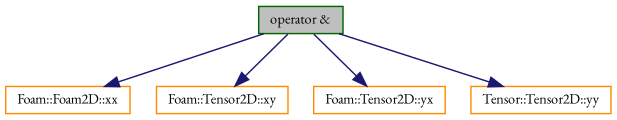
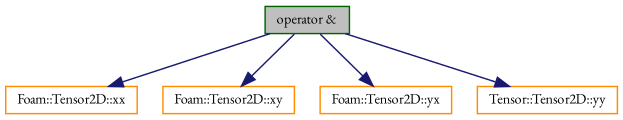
(68, 100) -> (71, 100)
